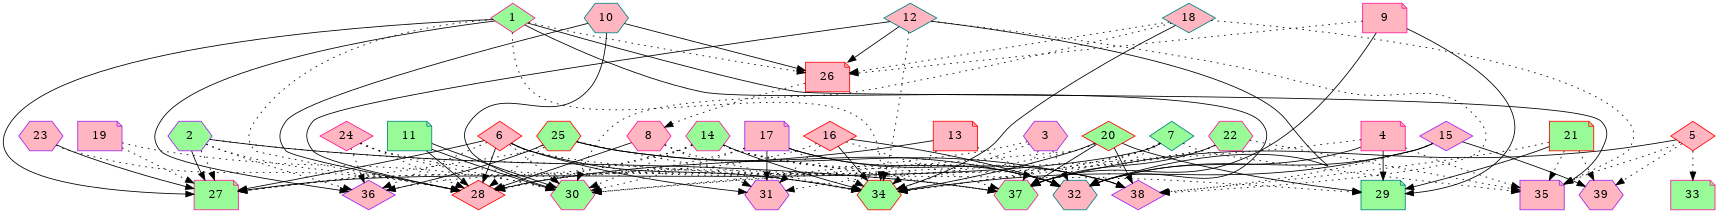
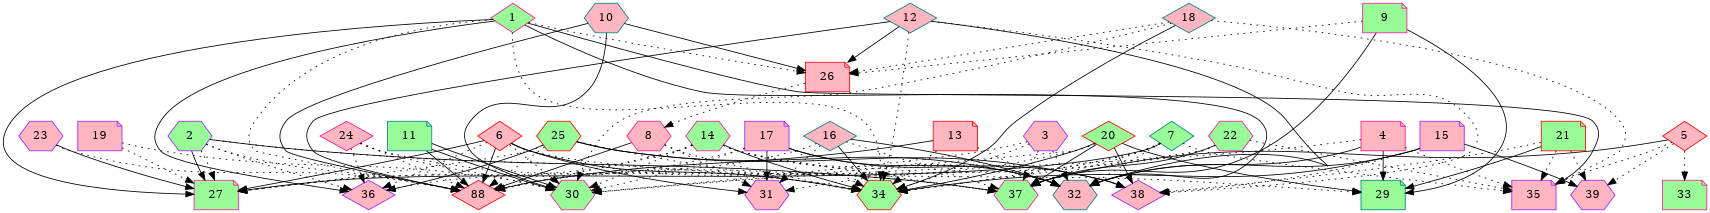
(1385, 18) -> (1385, 18)
(830, 136) -> (830, 136)
(1446, 136) -> (1442, 136)
(478, 195) -> (478, 195)
